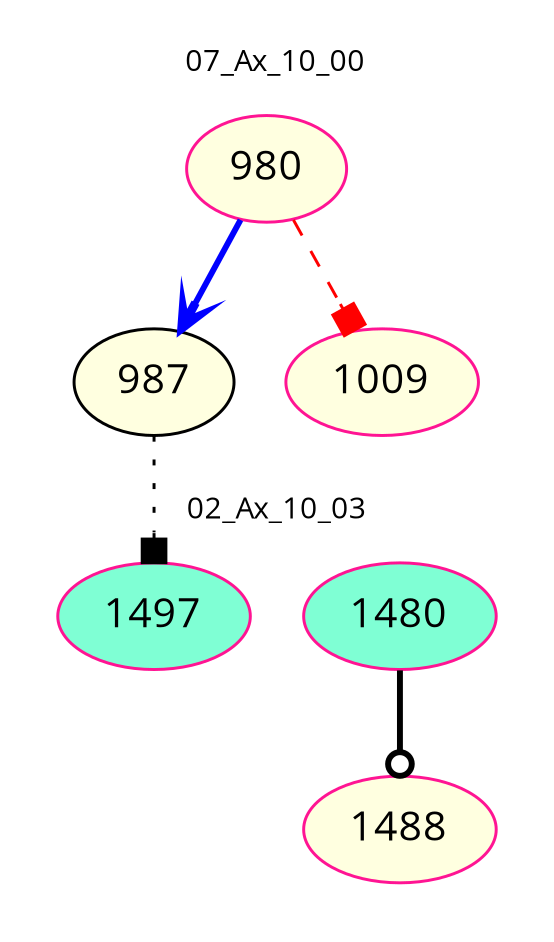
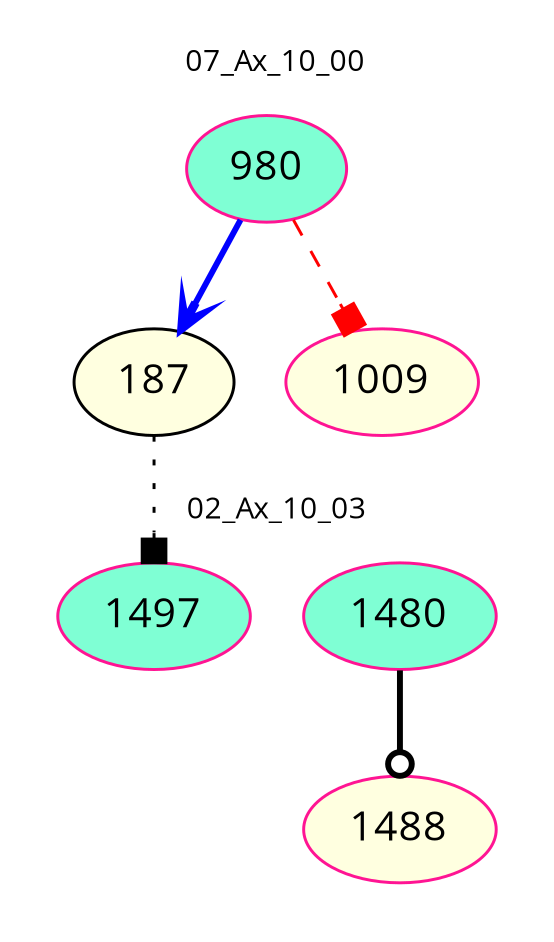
(267, 169) -> (267, 169)
(154, 382) -> (154, 382)
